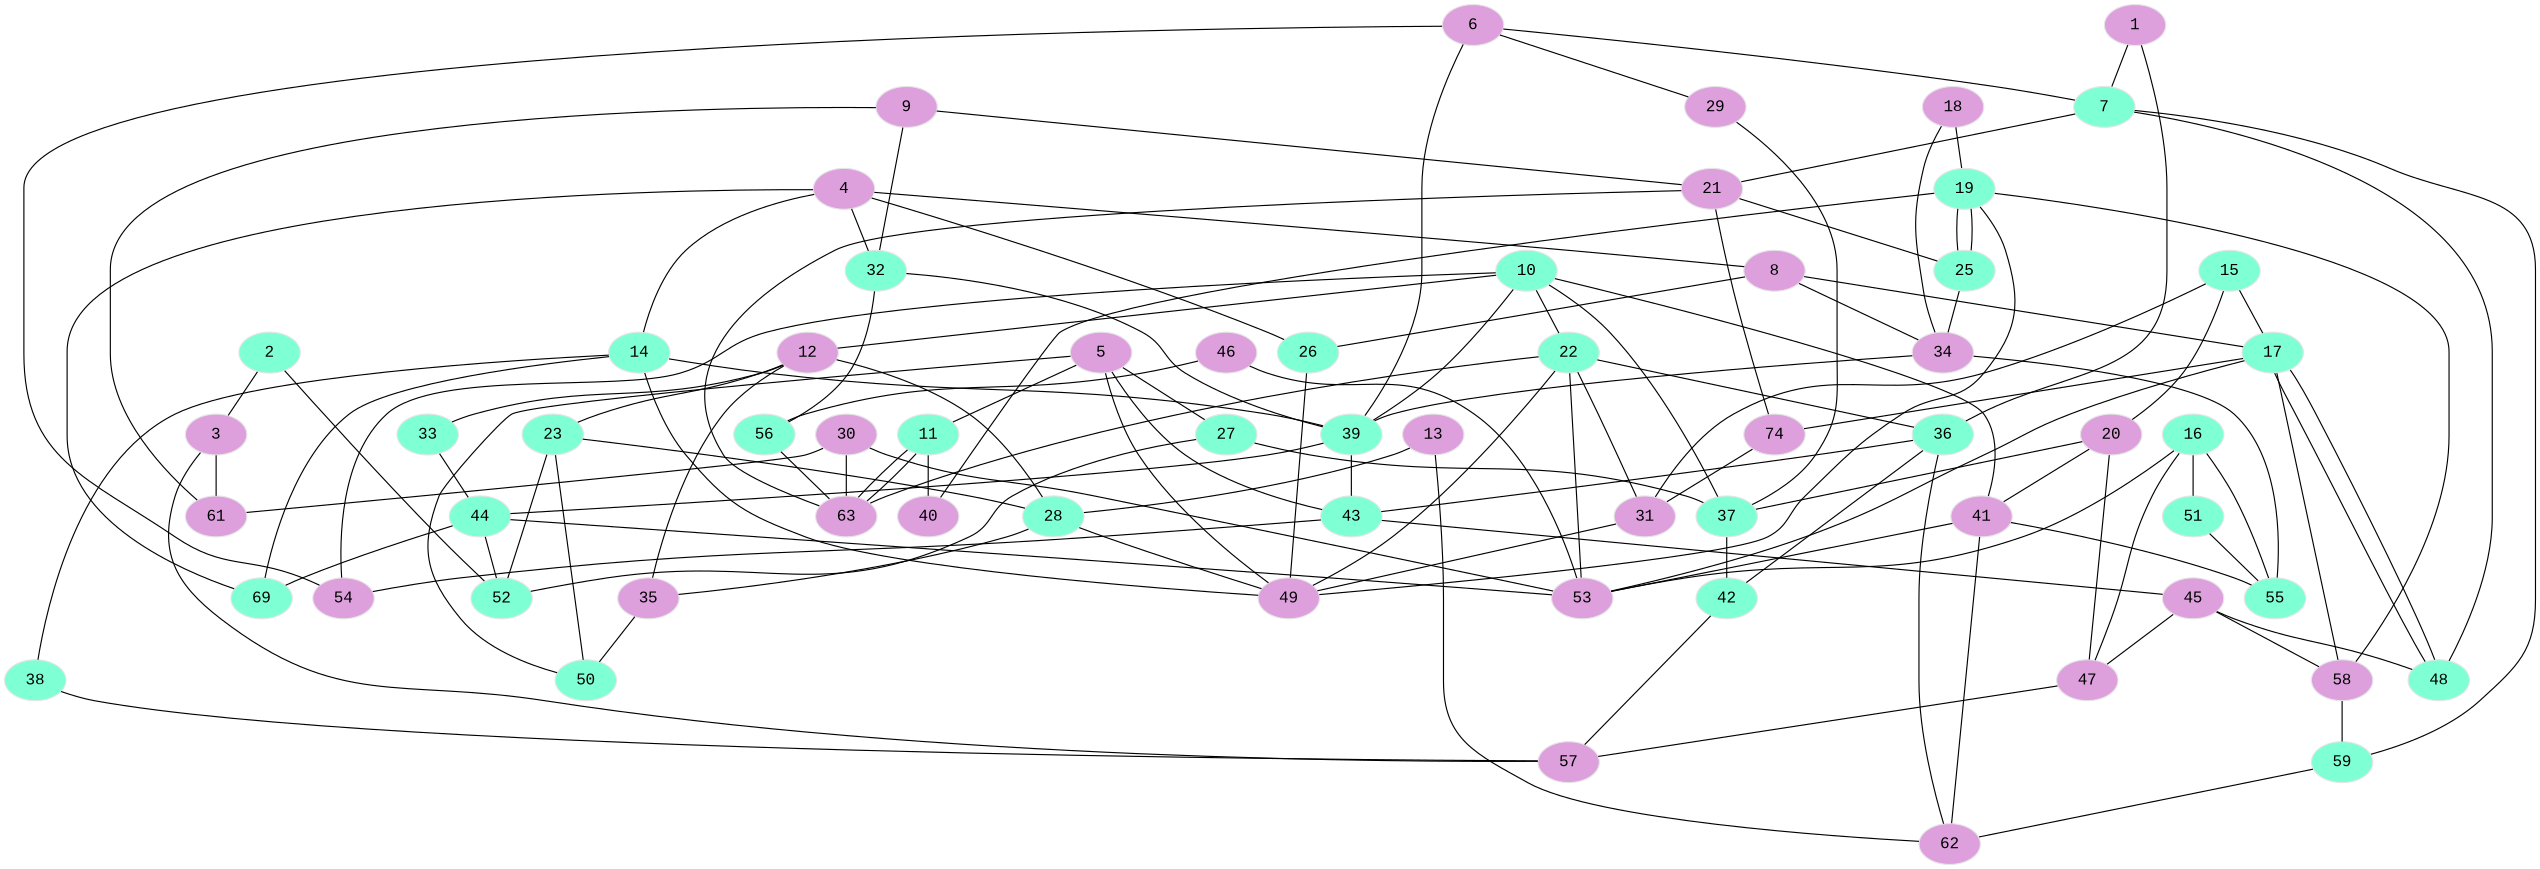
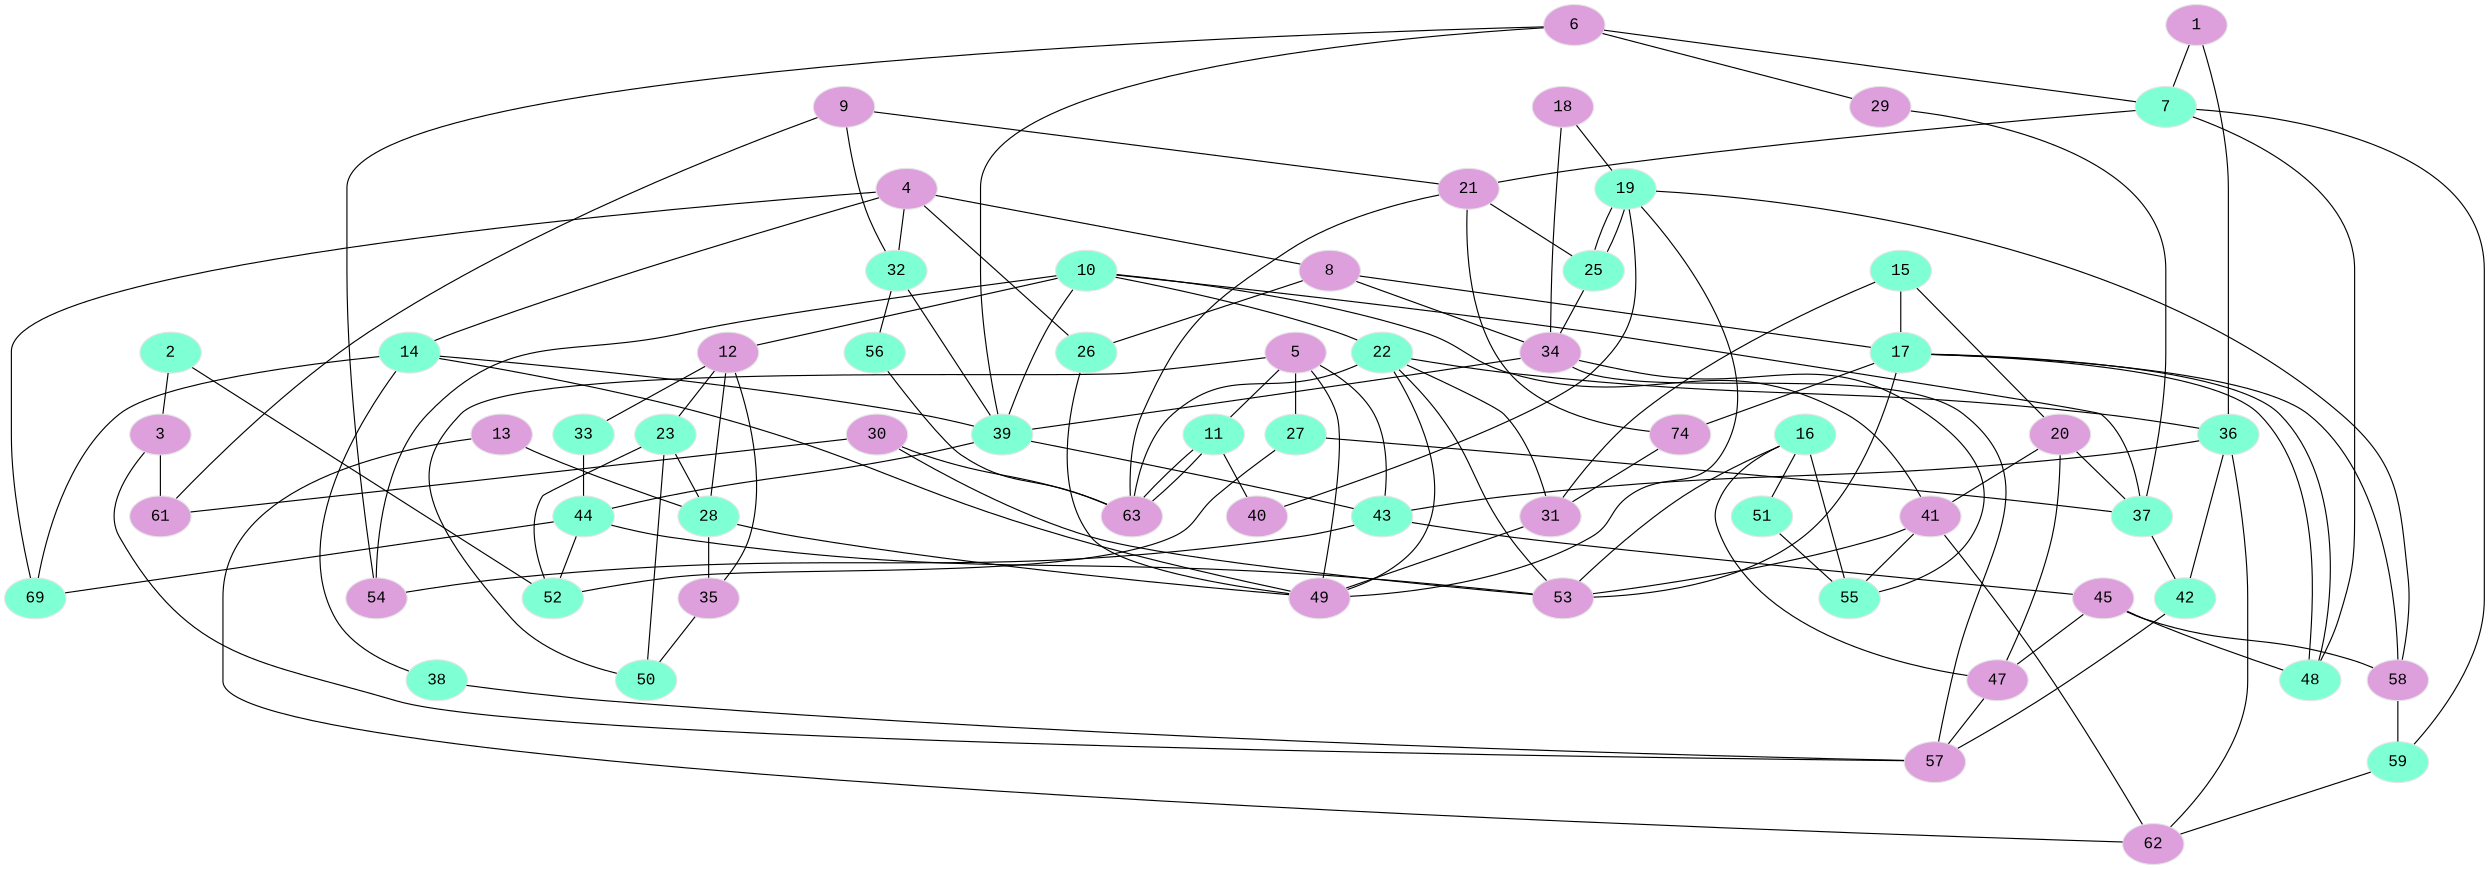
(1226, 353) -> none
none -> (1959, 412)
